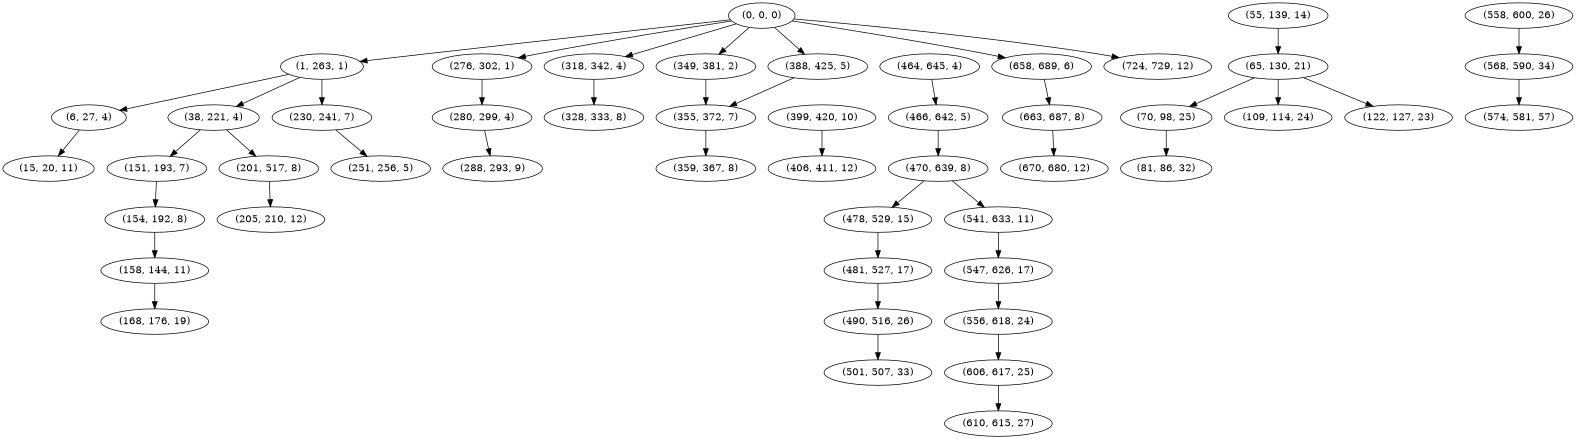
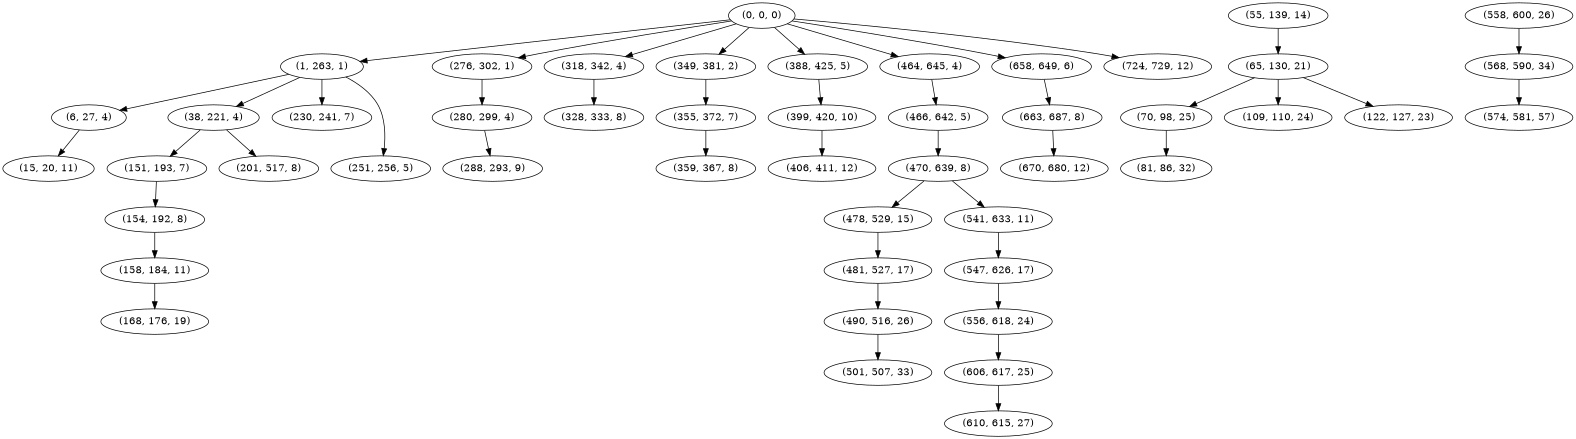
none -> (839, 39)
(1042, 67) -> (1042, 67)
(765, 91) -> (820, 89)
(1278, 118) -> (1278, 118)
(349, 141) -> (378, 106)
(271, 220) -> none
(155, 271) -> (155, 271)
